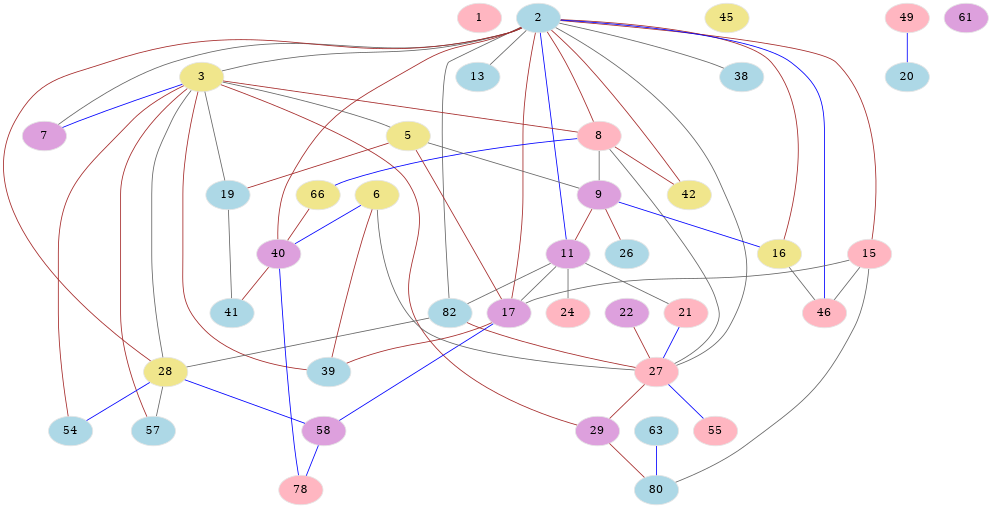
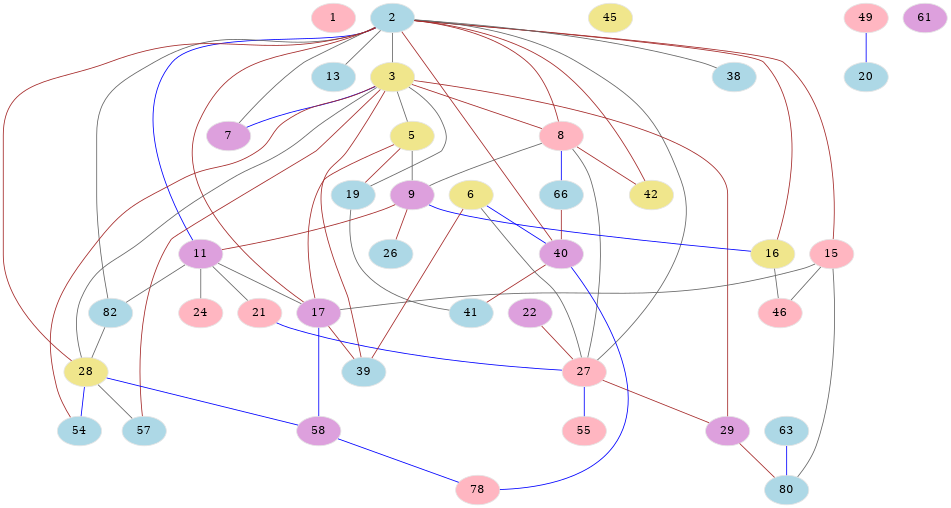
(795, 66) -> none
(318, 195) -> (561, 195)
(550, 349) -> none
